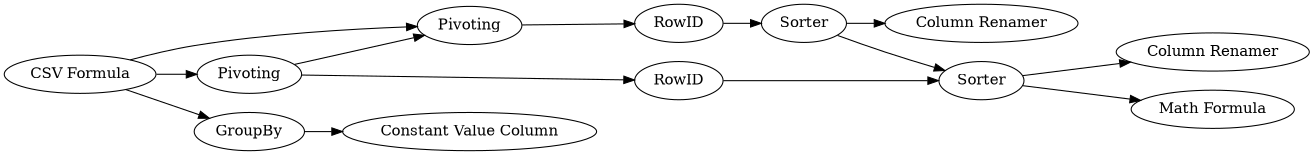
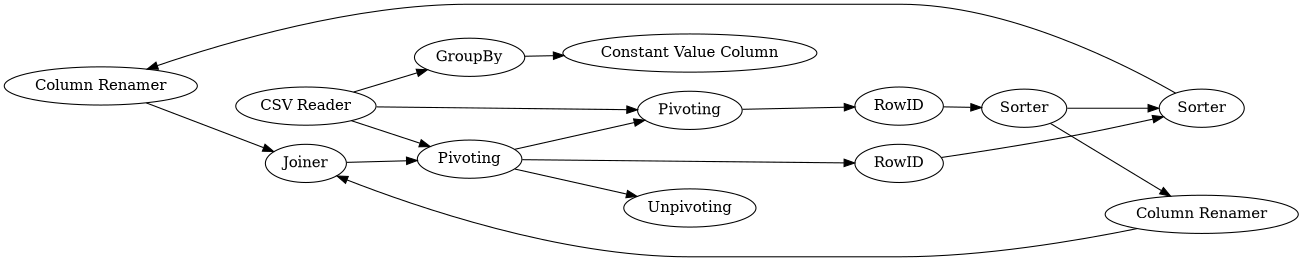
(80, 74) -> (306, 106)
(1213, 109) -> none
none -> (306, 163)
none -> (690, 208)
